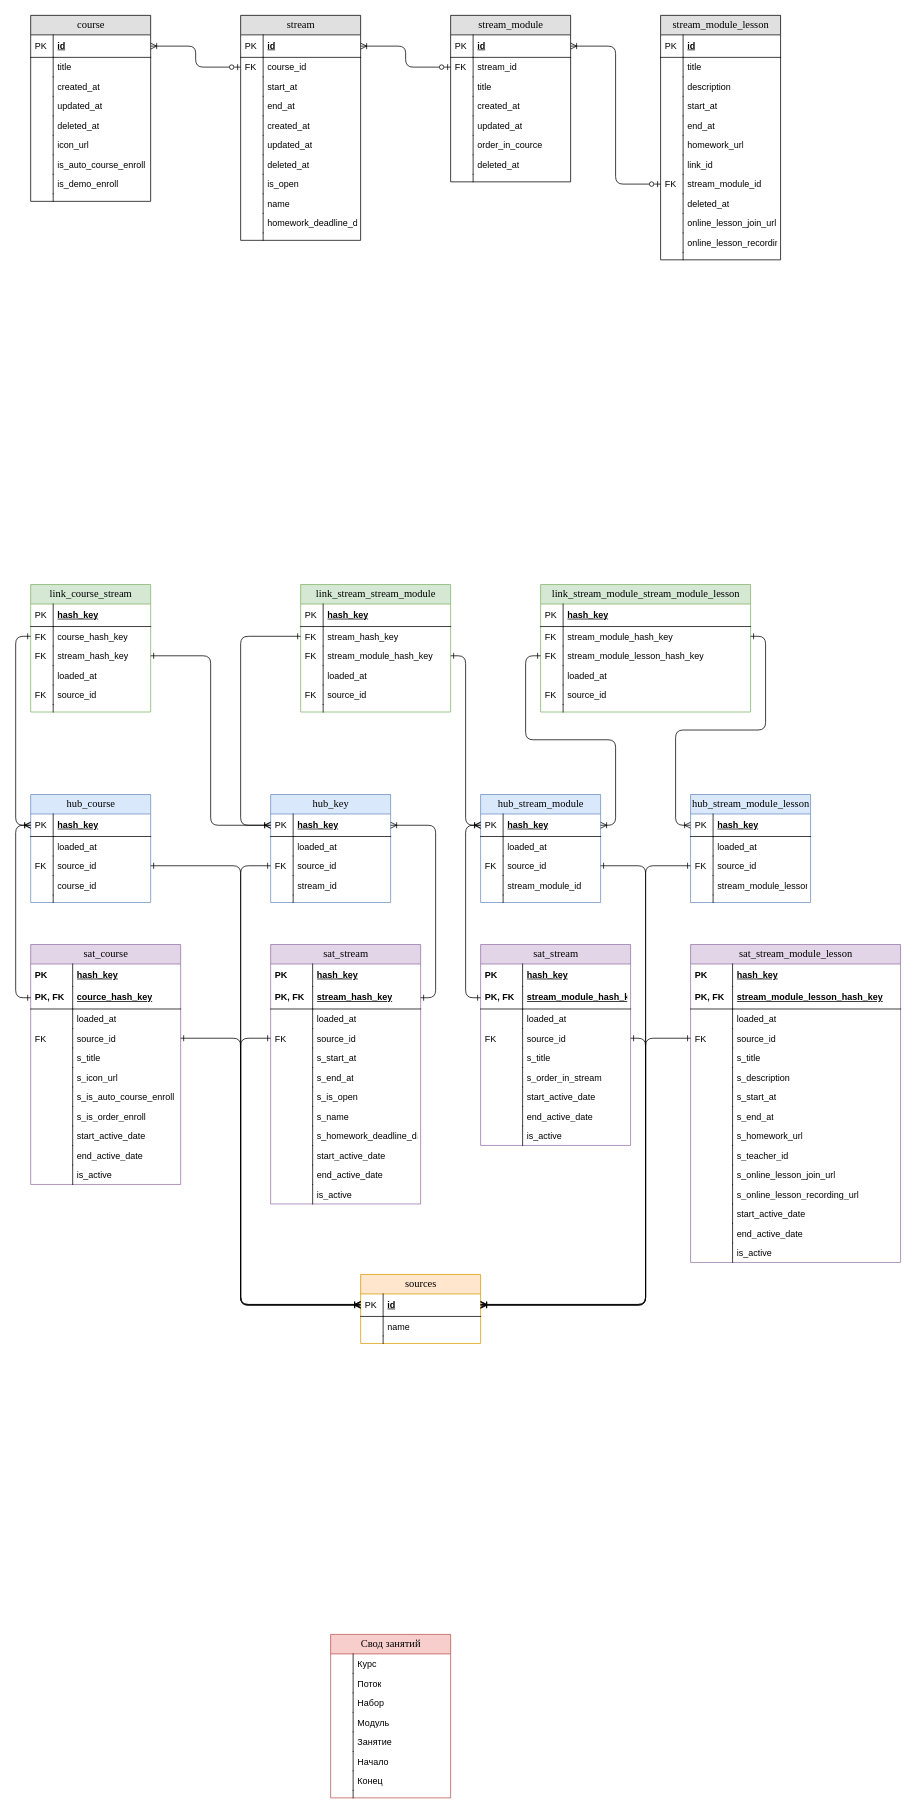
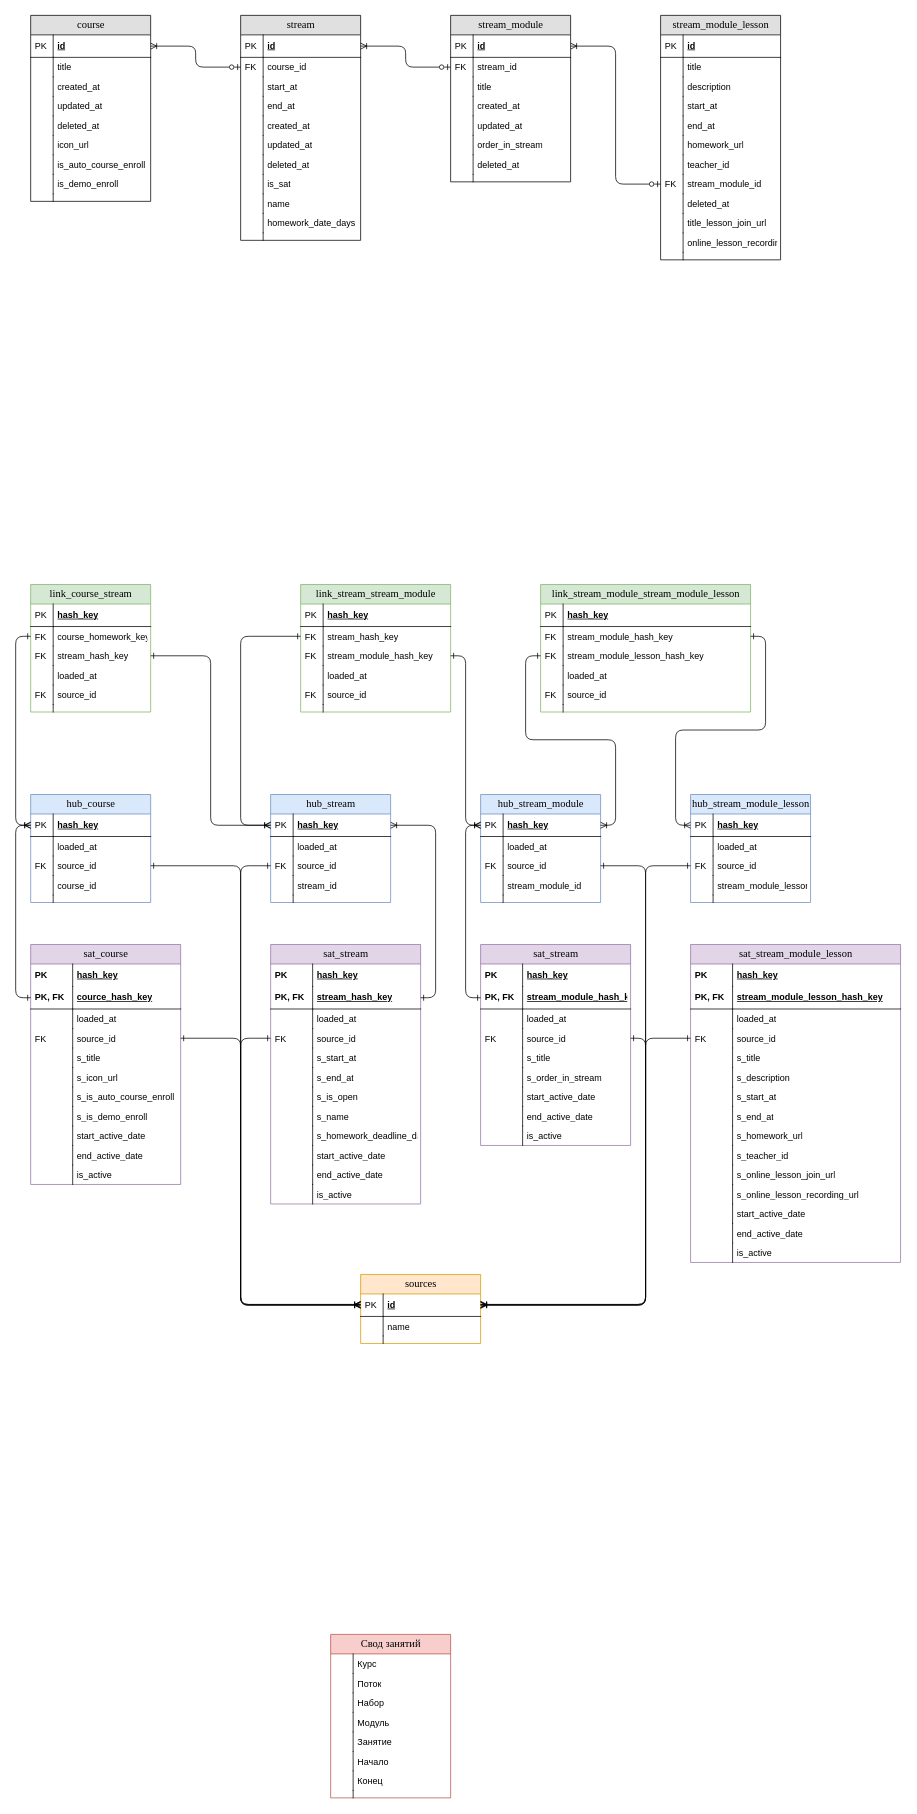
(514, 146) -> (514, 146)
(702, 166) -> (711, 166)
(284, 185) -> (281, 185)
(312, 229) -> (312, 229)
(732, 229) -> (732, 229)
(95, 637) -> (102, 643)
(331, 804) -> (331, 804)
(116, 1117) -> (114, 1117)
